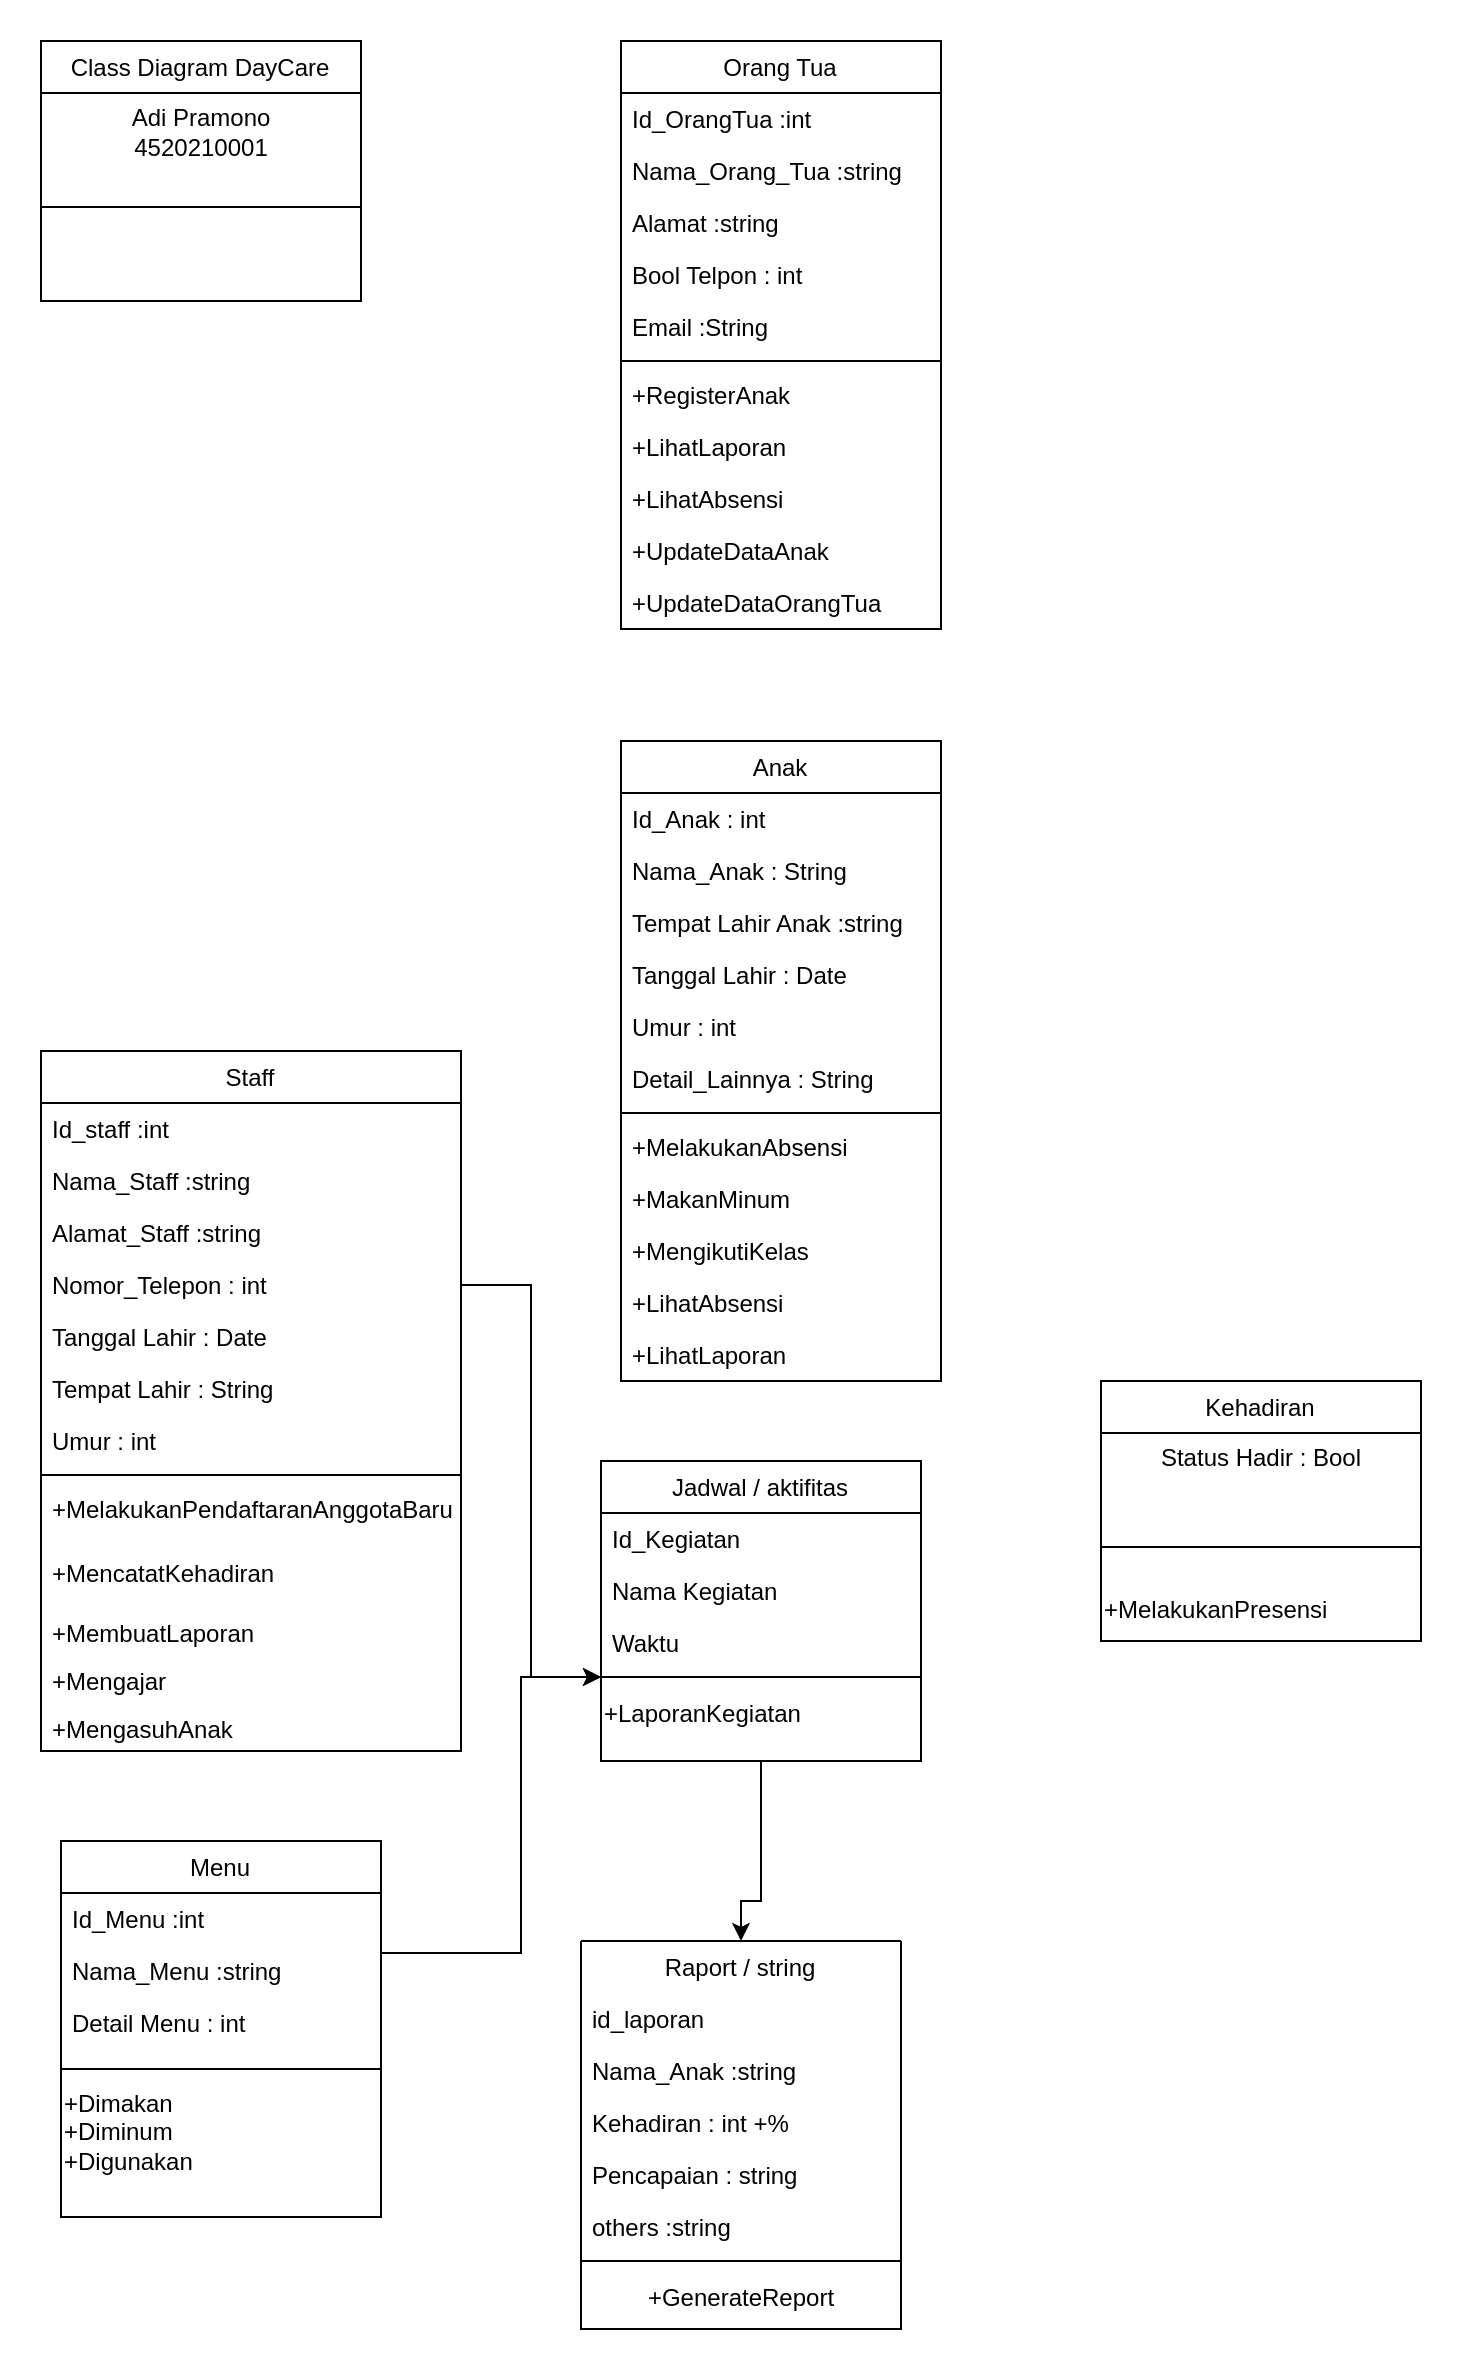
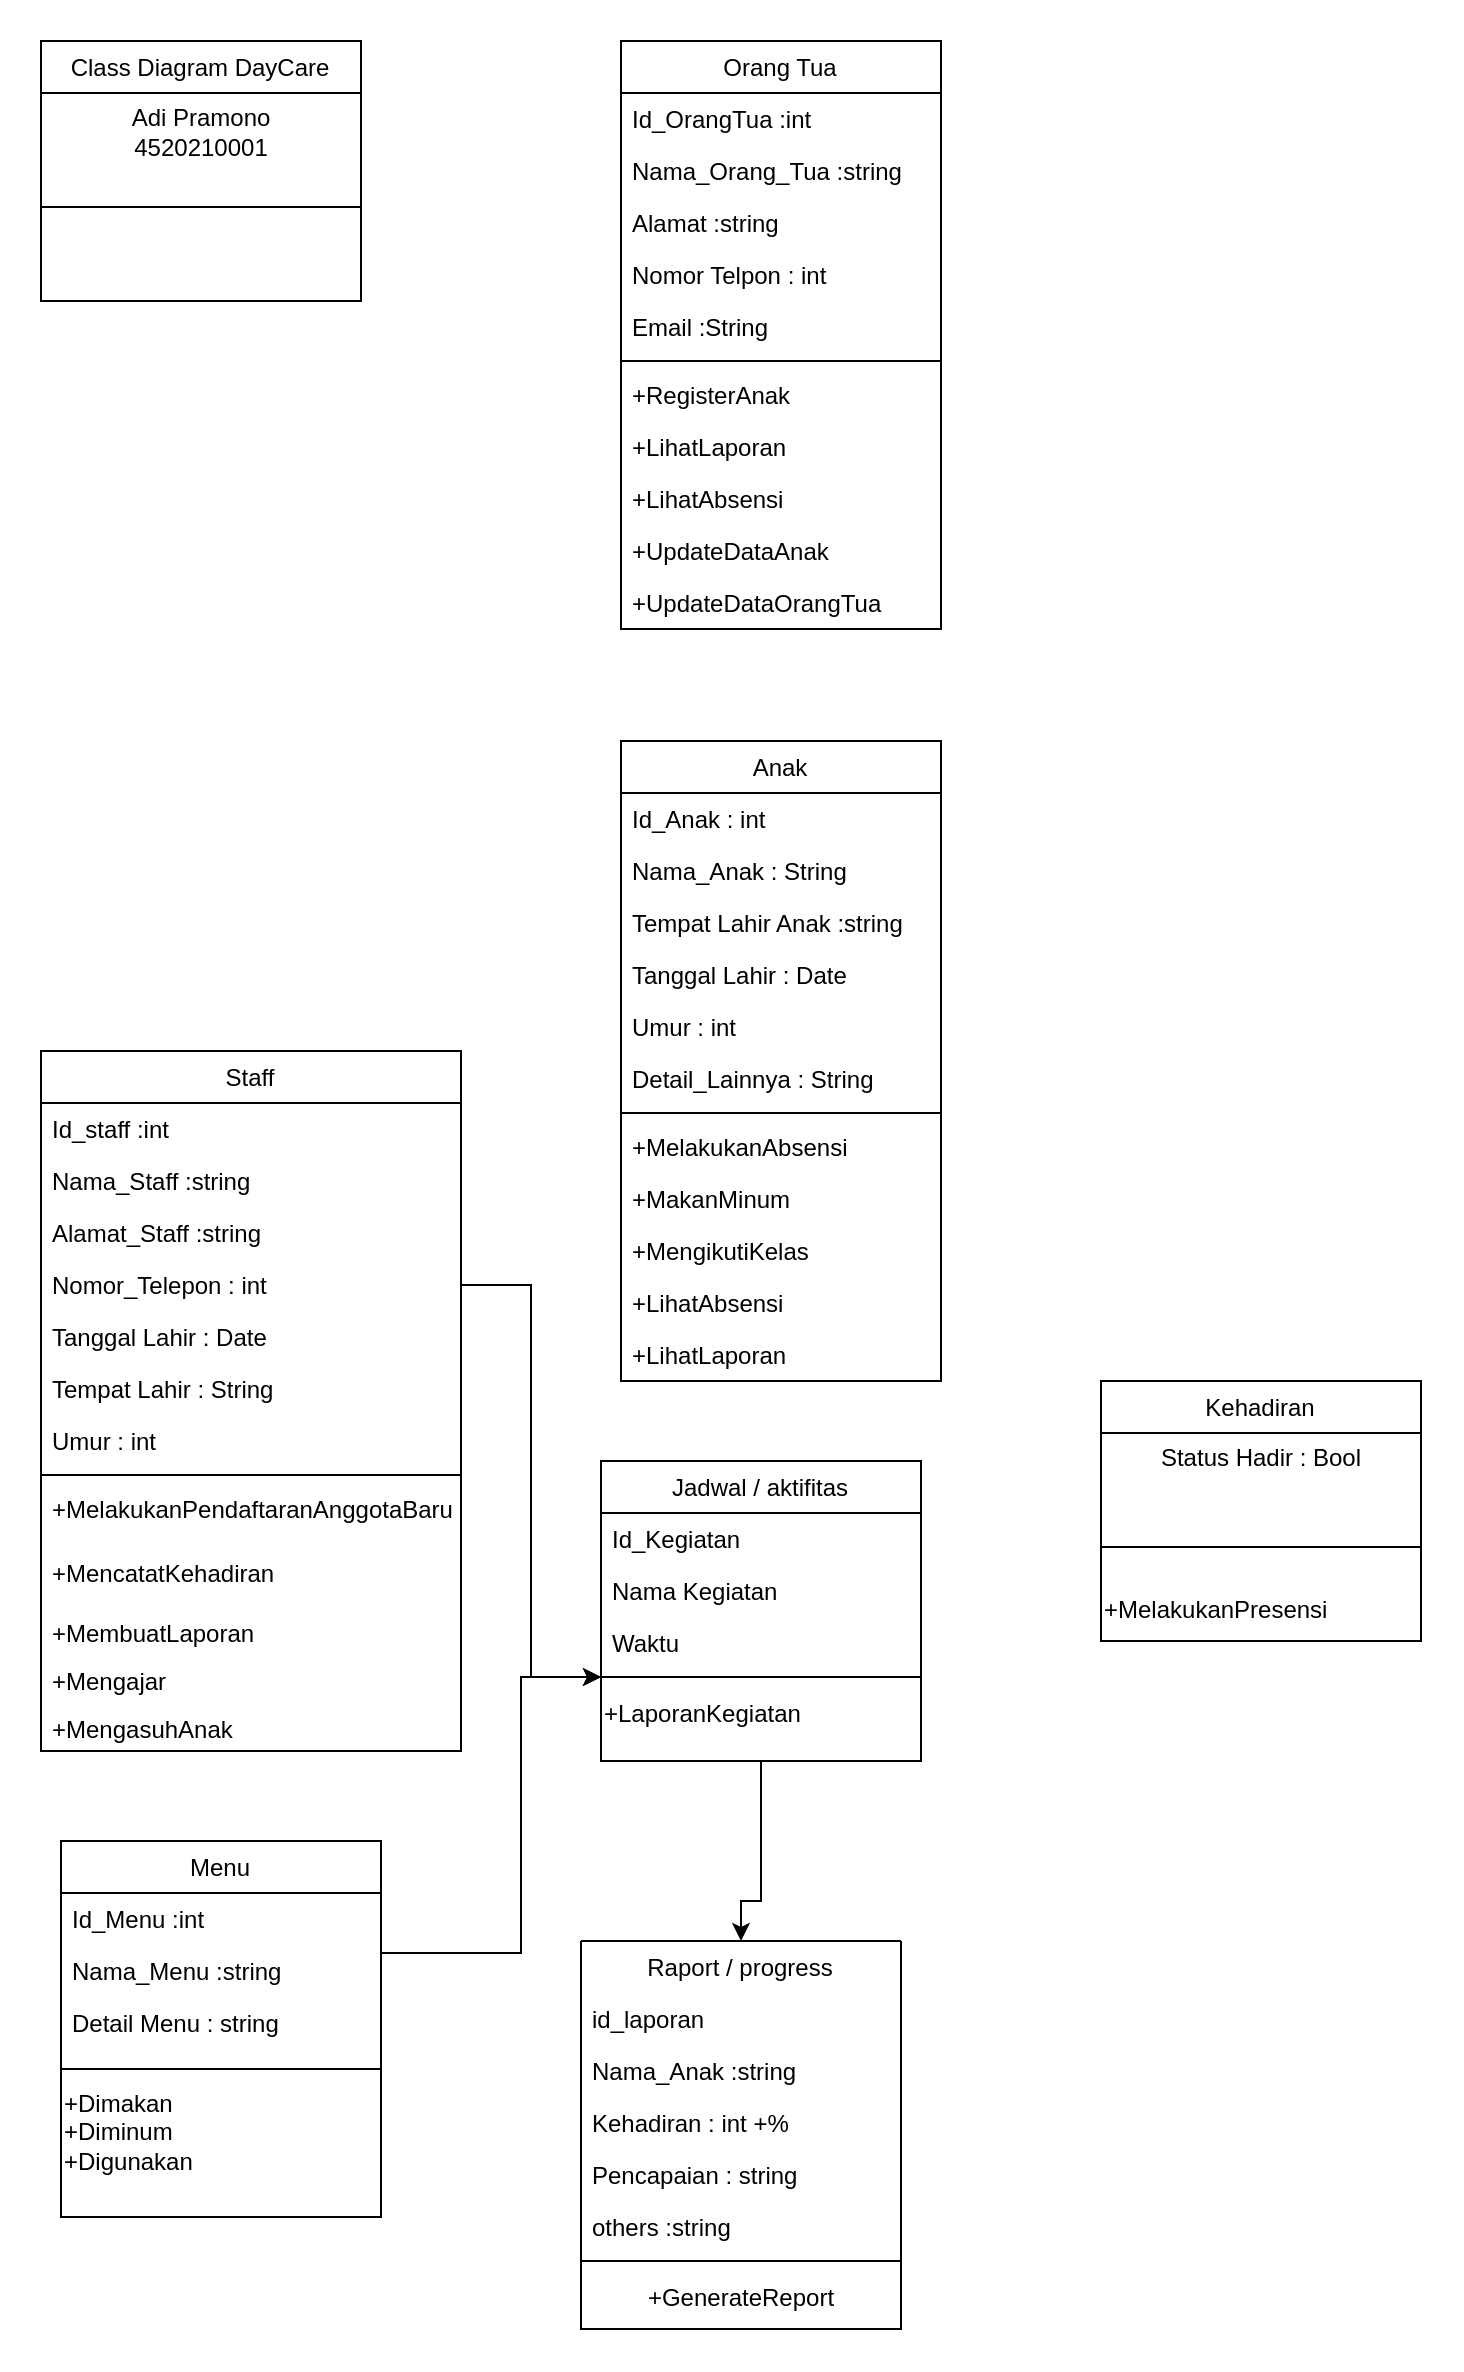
(724, 276) -> (734, 276)
(740, 1968) -> (740, 1968)
(164, 2024) -> (185, 2024)
